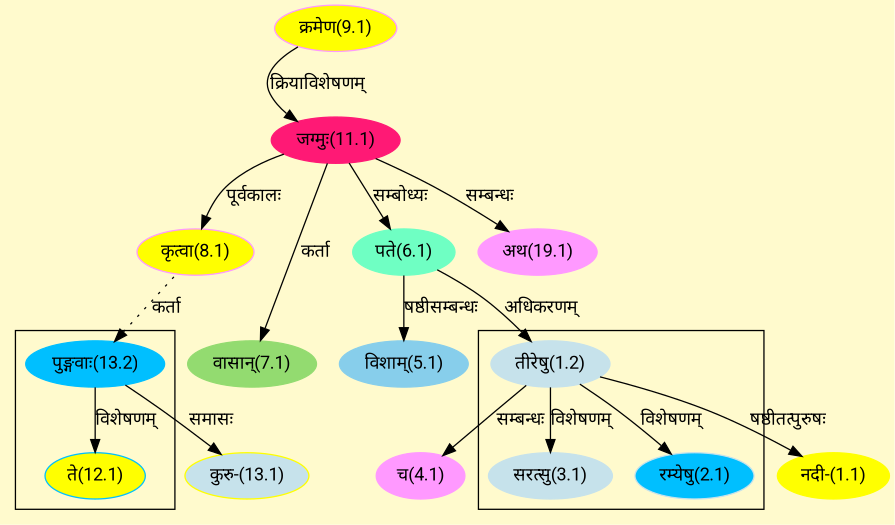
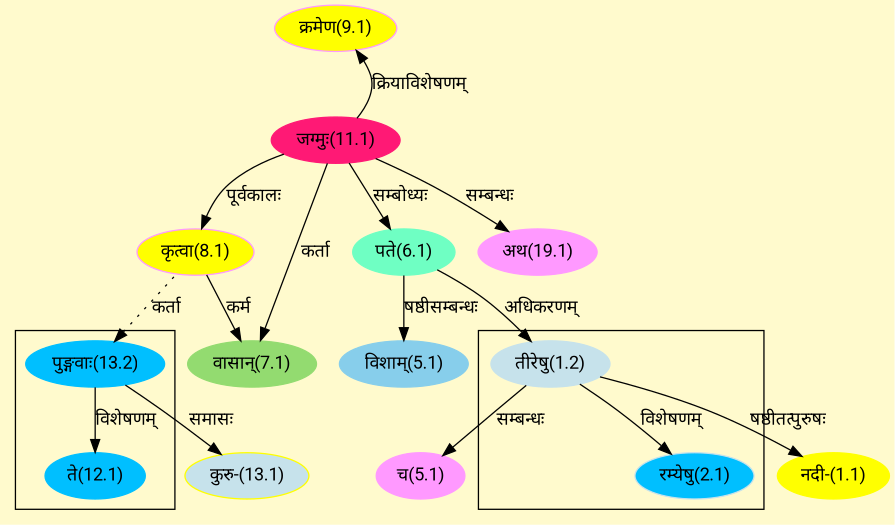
(268, 77) -> (371, 91)
none -> (221, 302)
(95, 476) -> (95, 476)
(421, 476) -> (421, 476)
(550, 476) -> none
